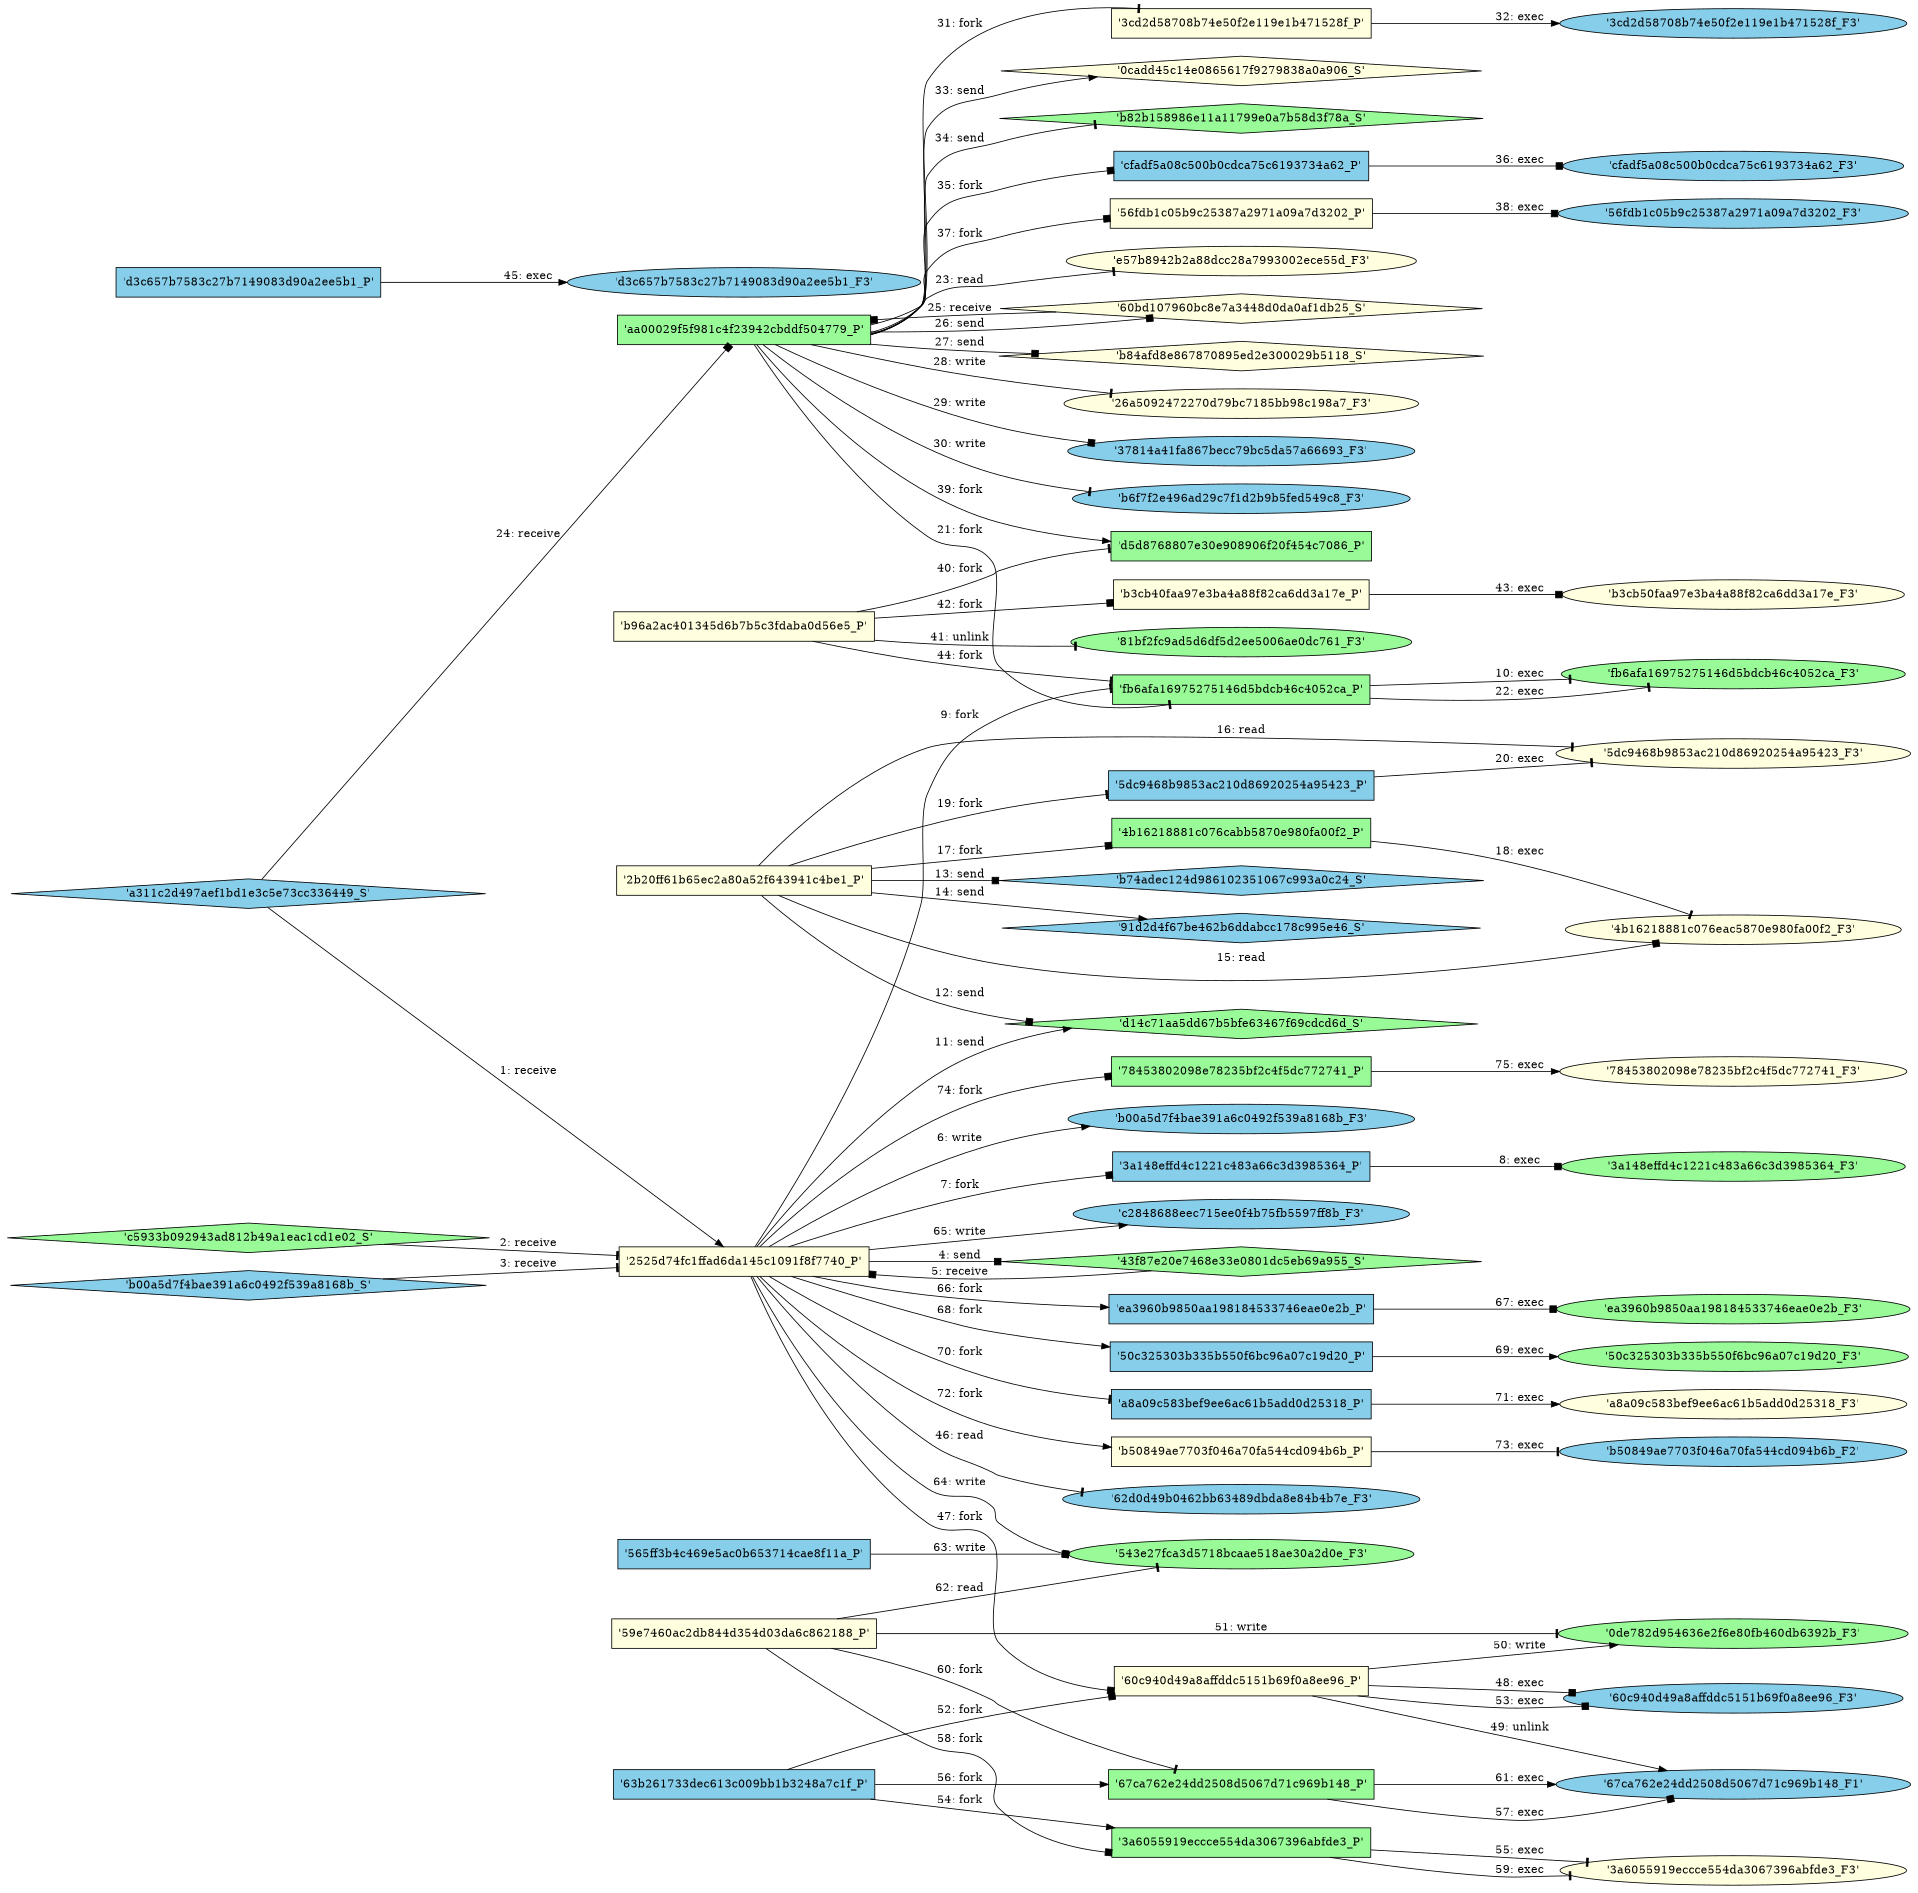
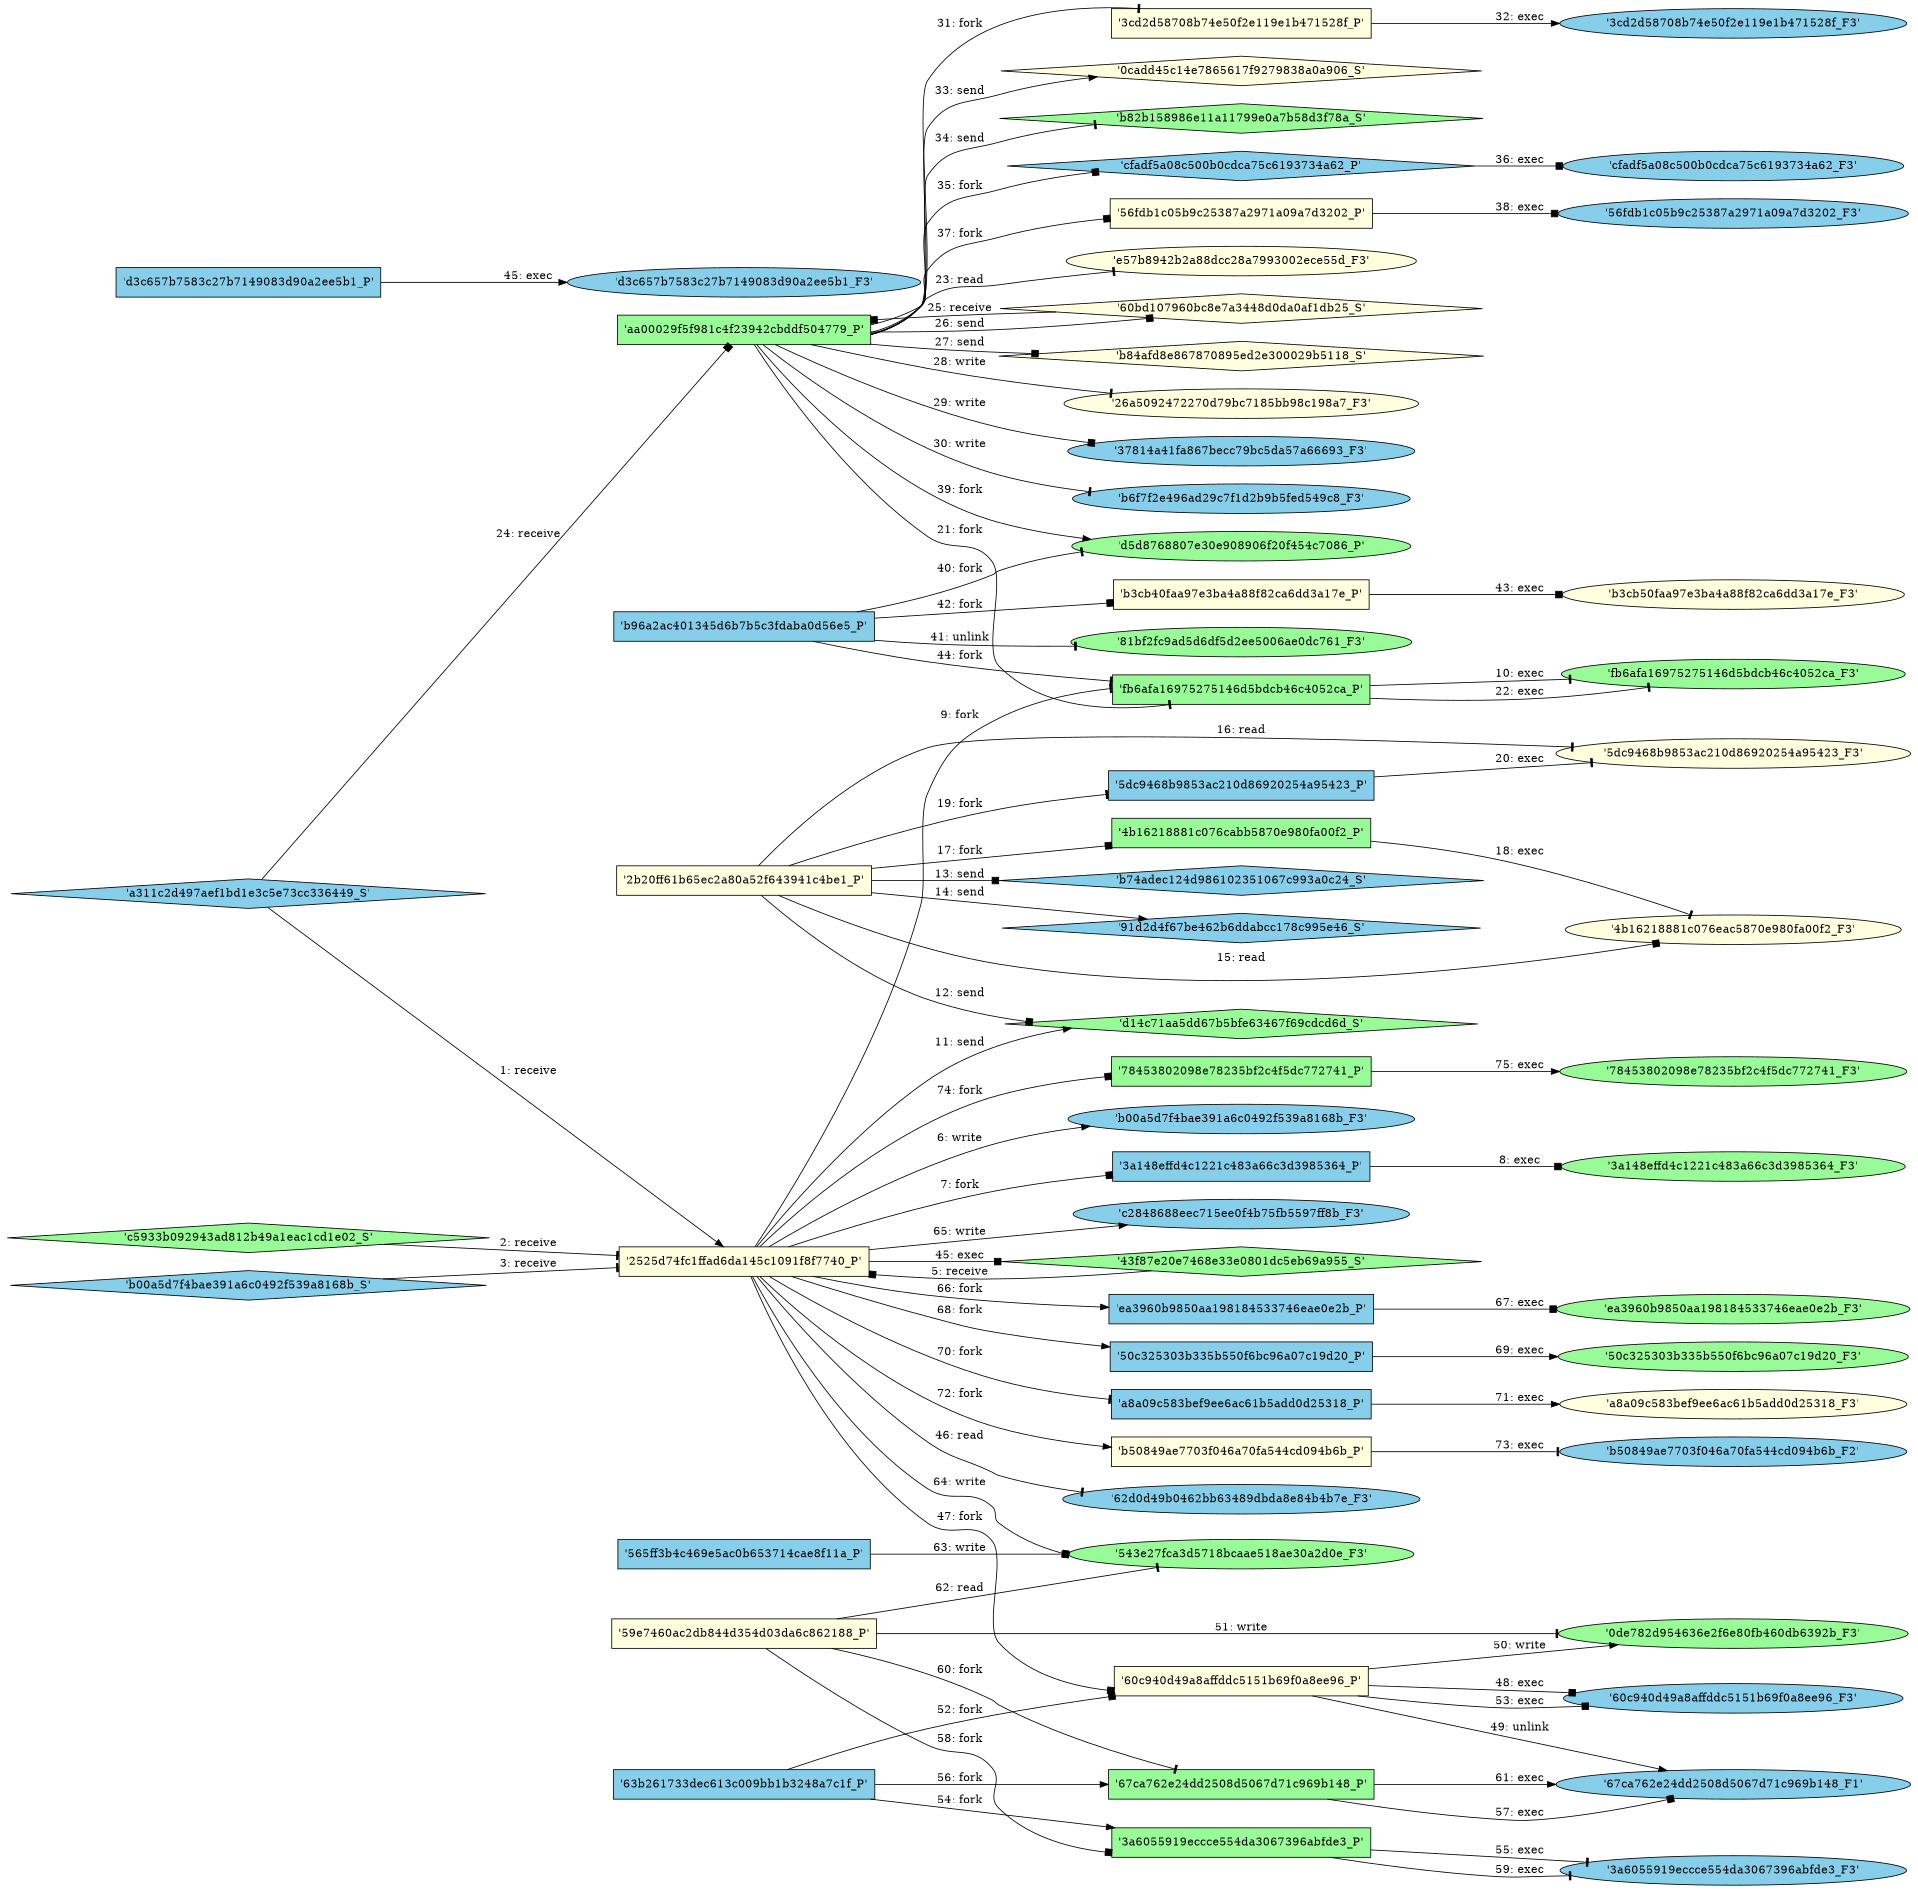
(1241, 71) -> (1241, 71)
(1241, 166) -> (1241, 166)
(1241, 546) -> (1241, 546)
(744, 627) -> (744, 627)
(1733, 1072) -> (1733, 1072)
(960, 1255) -> (960, 1255)
(1733, 1870) -> (1733, 1870)
